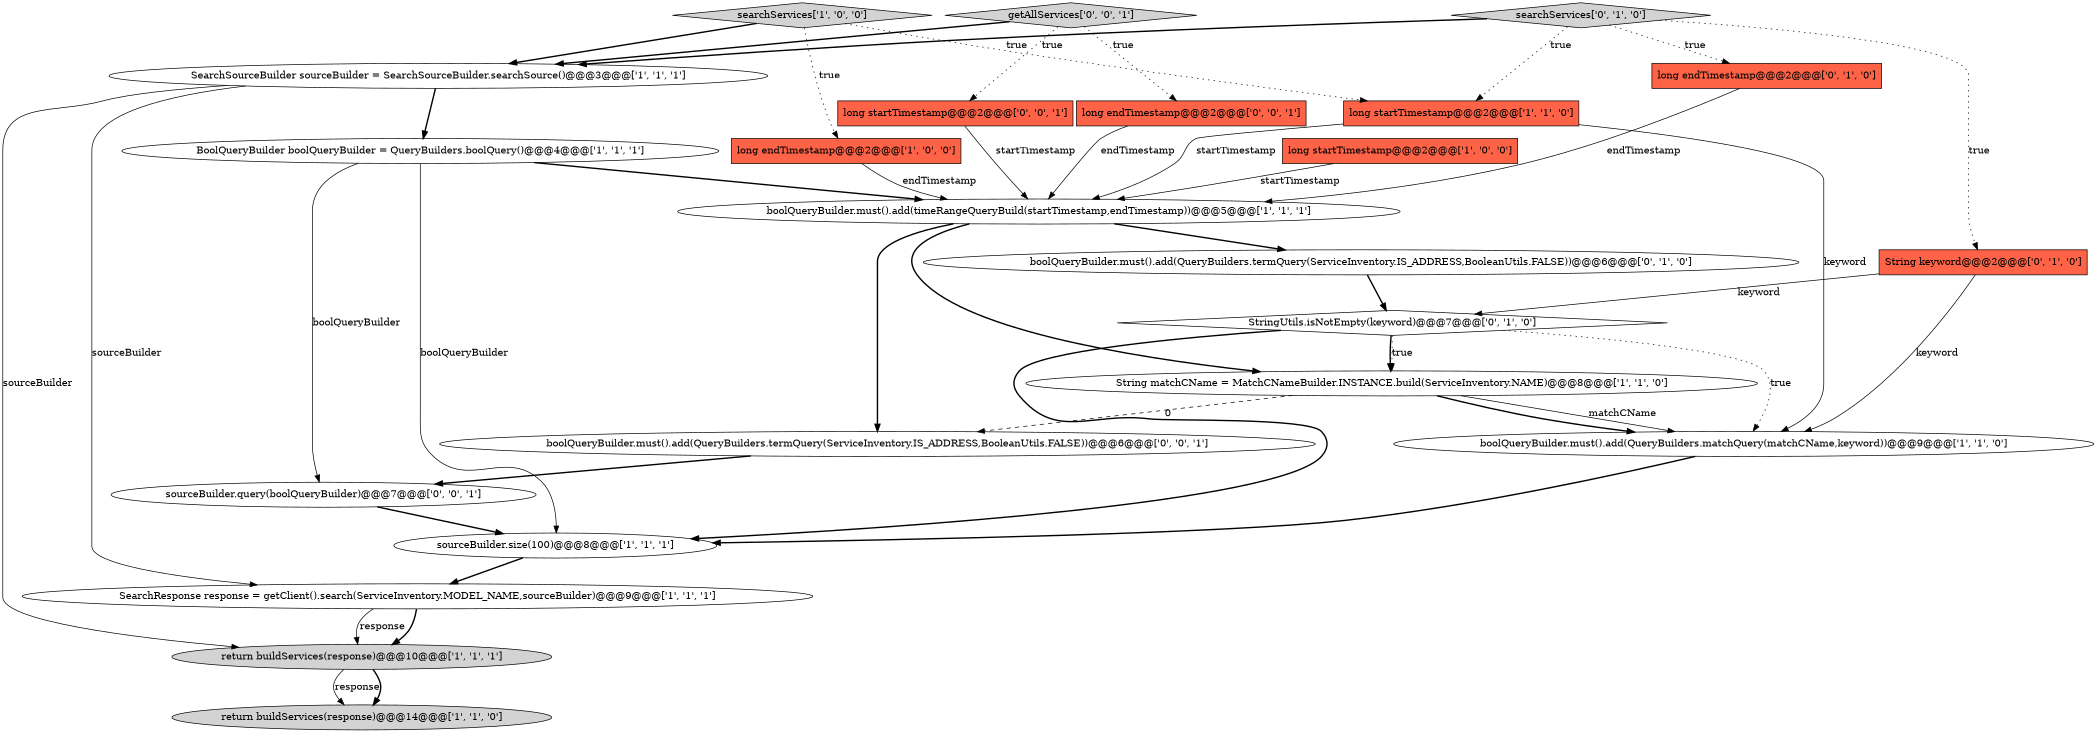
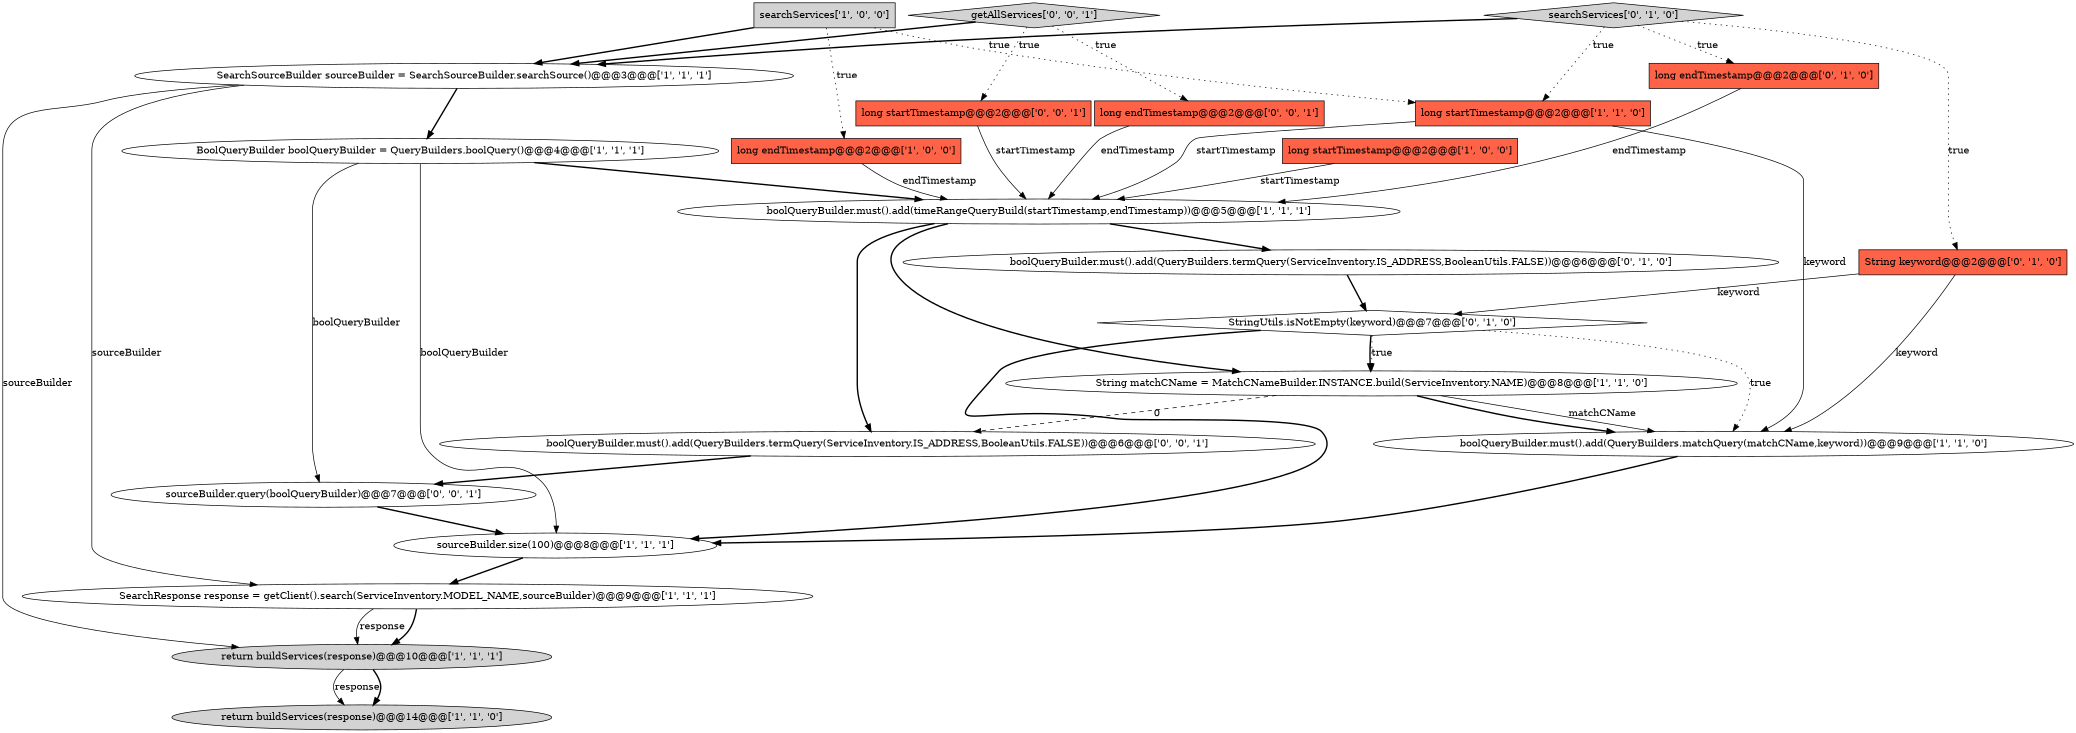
(802, 15) -> (825, 15)
